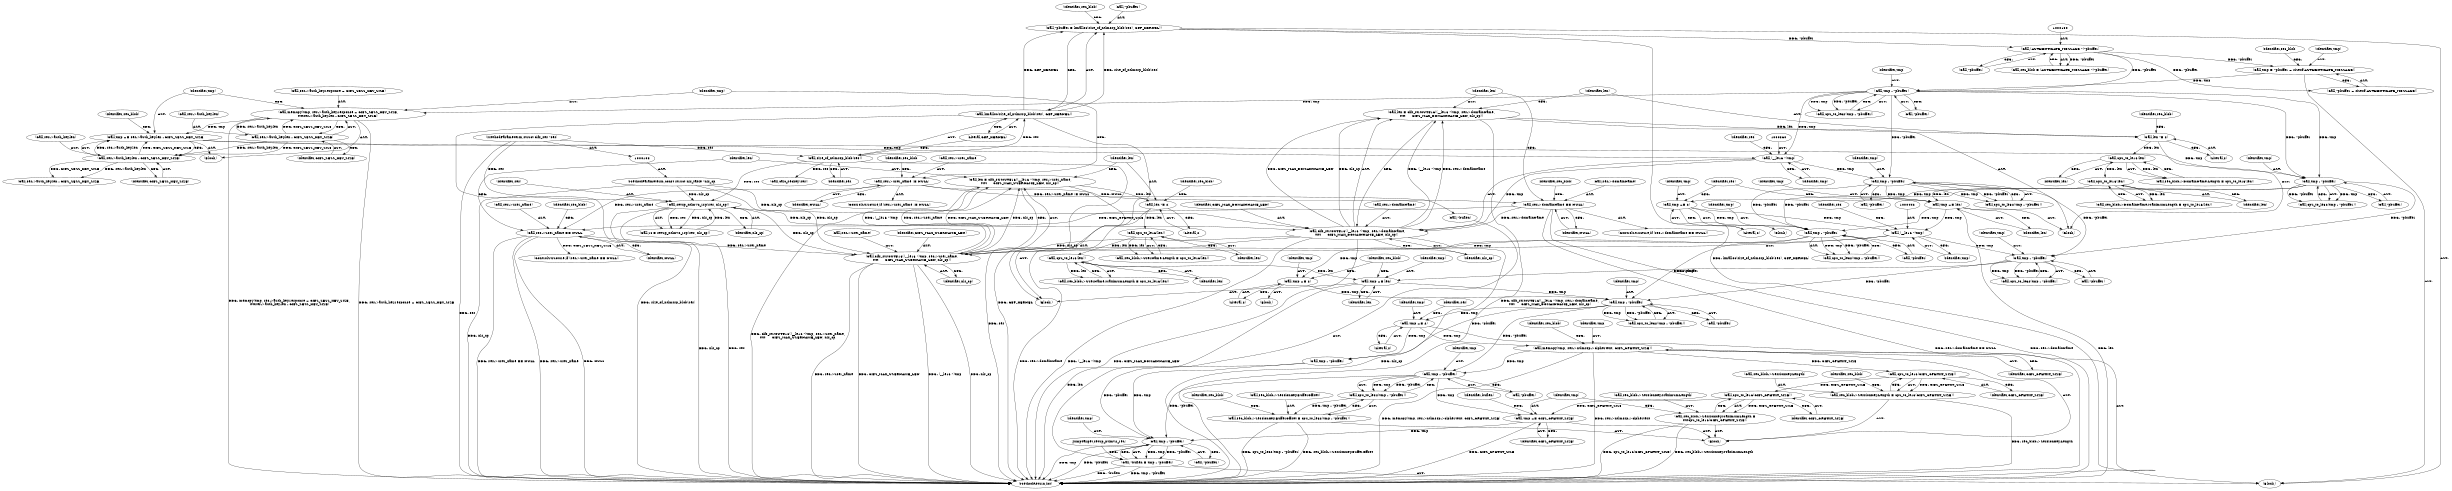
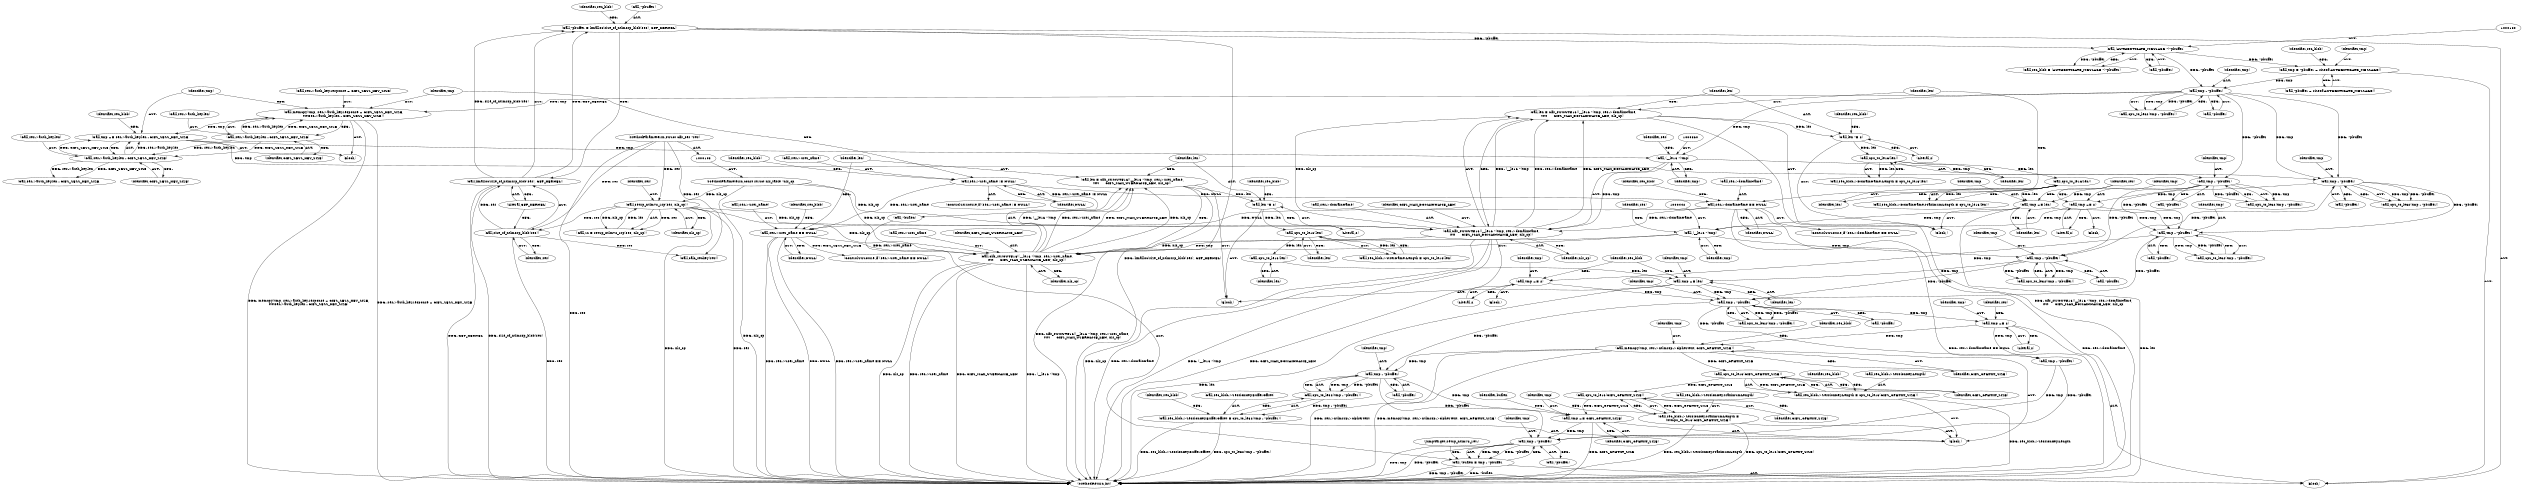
(2198, 84) -> none
(755, 170) -> (579, 216)
none -> (699, 200)
(1121, 218) -> (1252, 218)
(1114, 282) -> none
